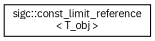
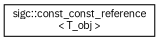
(77, 21) -> (79, 21)
